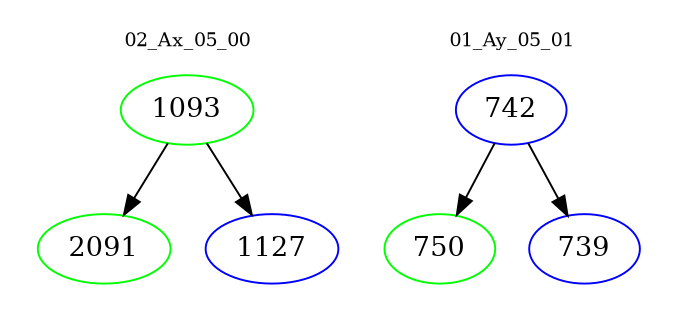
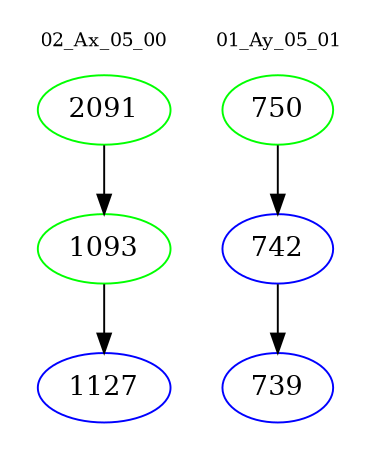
(480, 170) -> (278, 170)
(151, 171) -> (104, 170)
